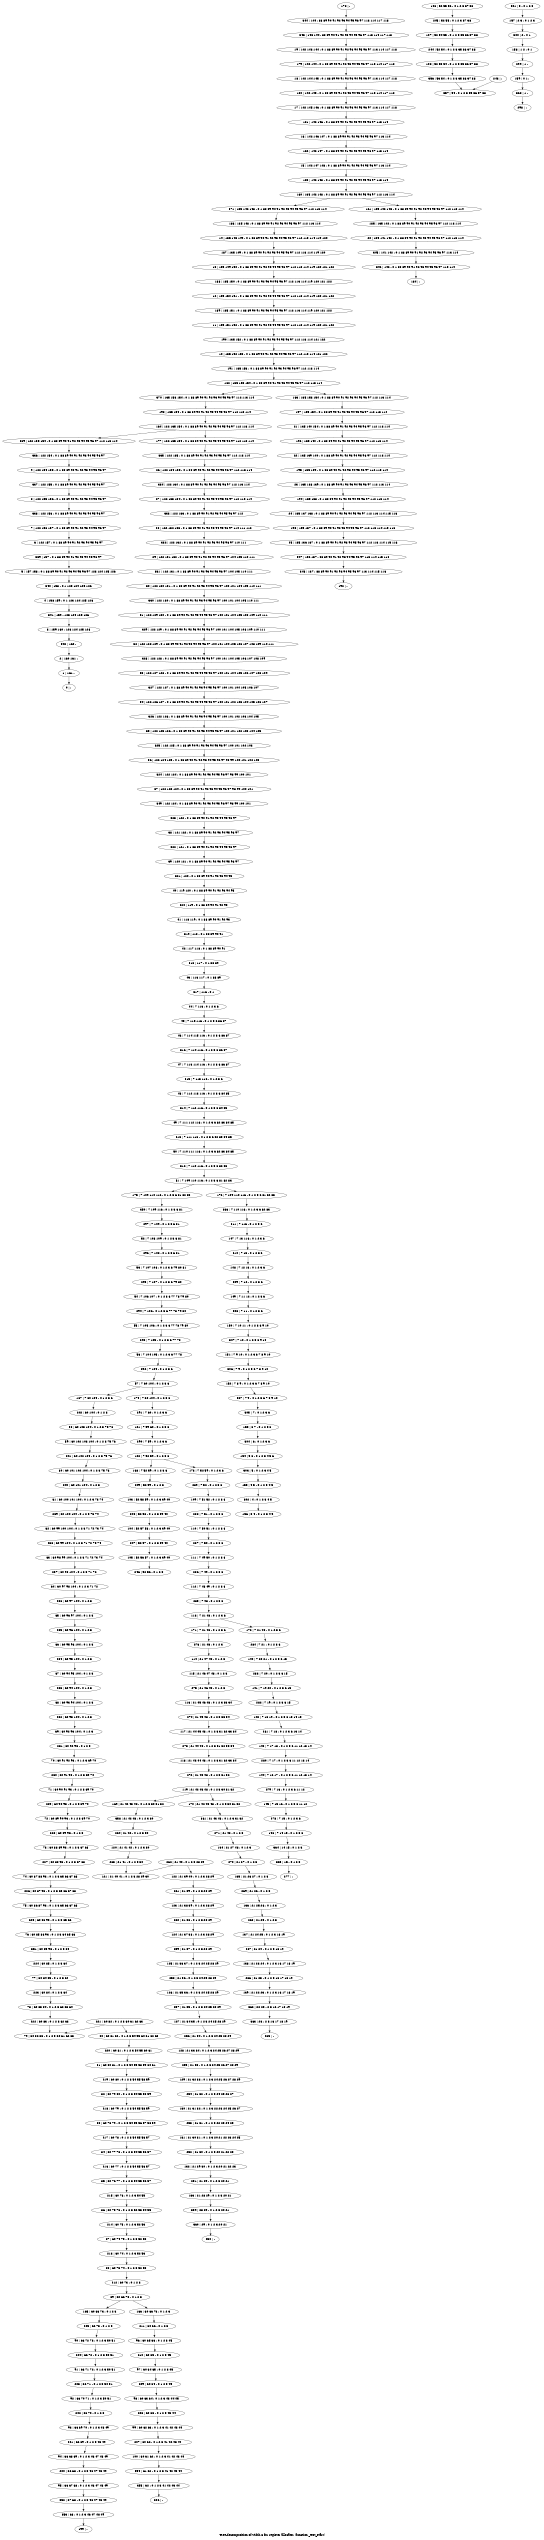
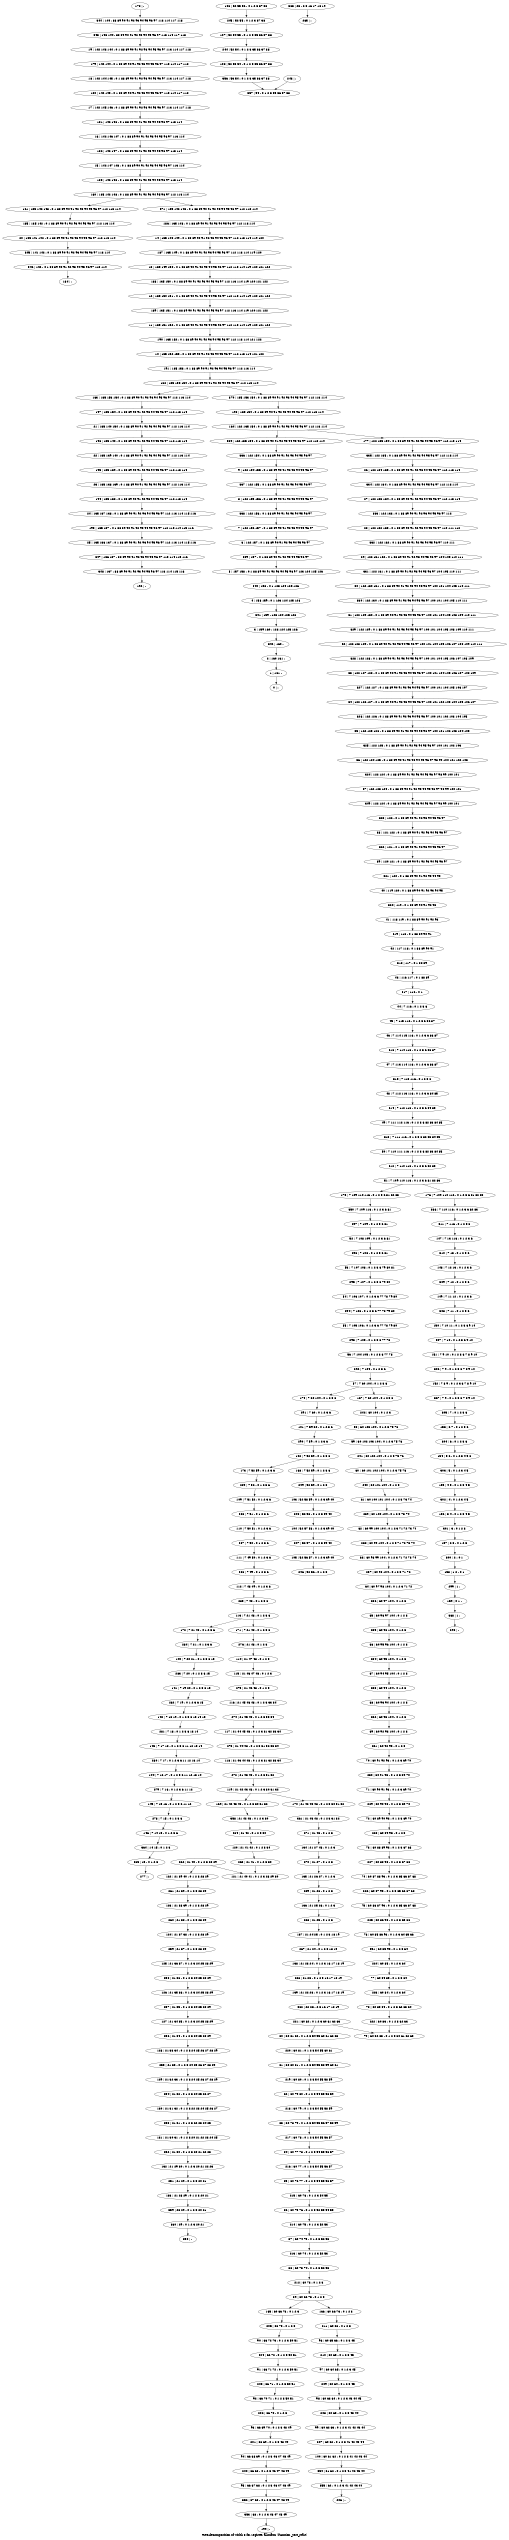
none -> (455, 1521)
(270, 2014) -> none
